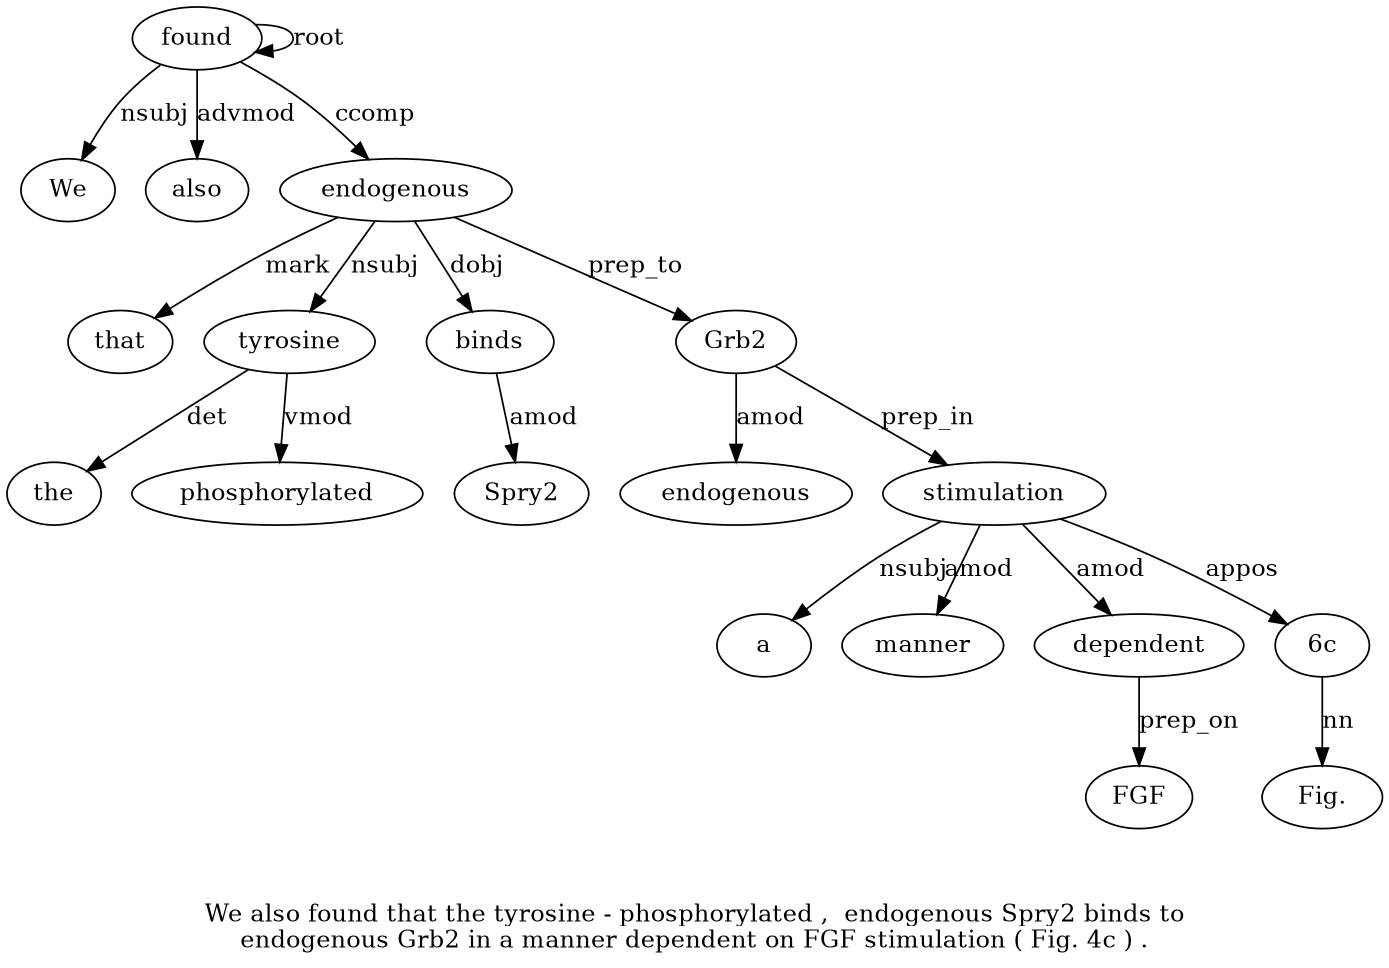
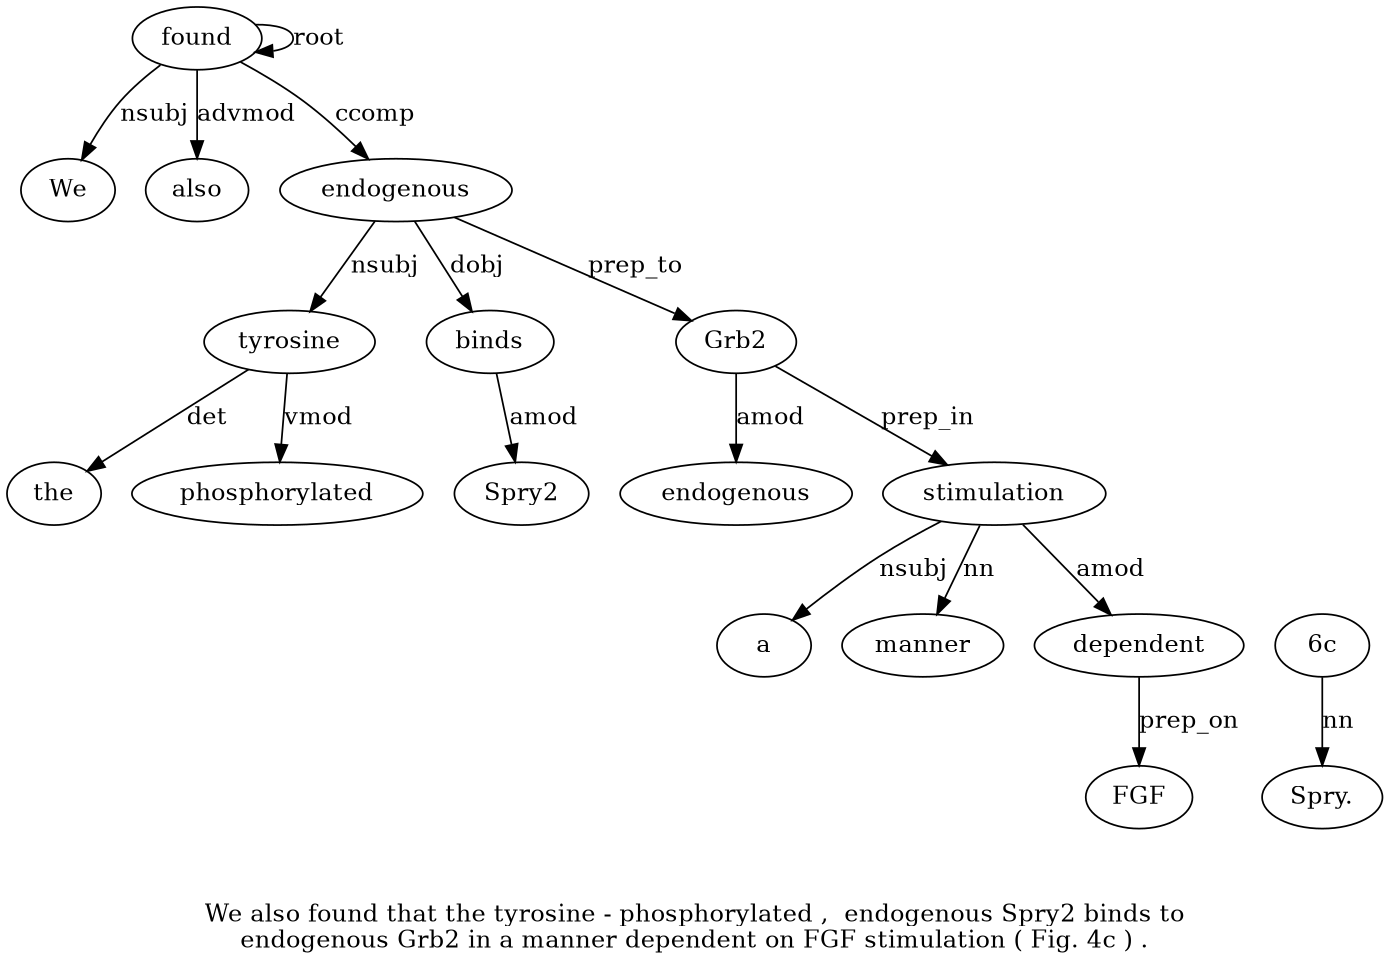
(120, 342) -> none
(1168, 563) -> none
(980, 570) -> (980, 570)
(1322, 797) -> (1322, 797)
